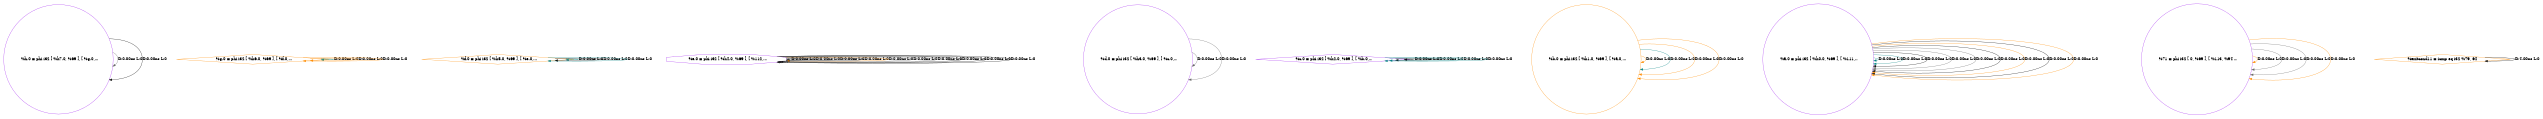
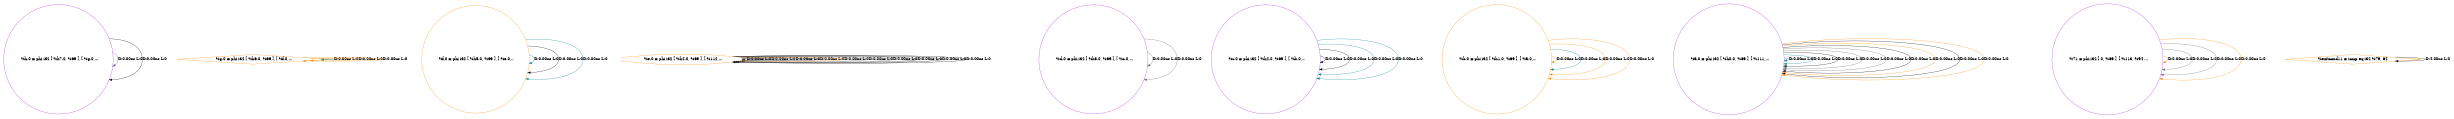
(498, 59) -> (476, 59)
(726, 59) -> (682, 59)
(1333, 59) -> (1266, 59)
